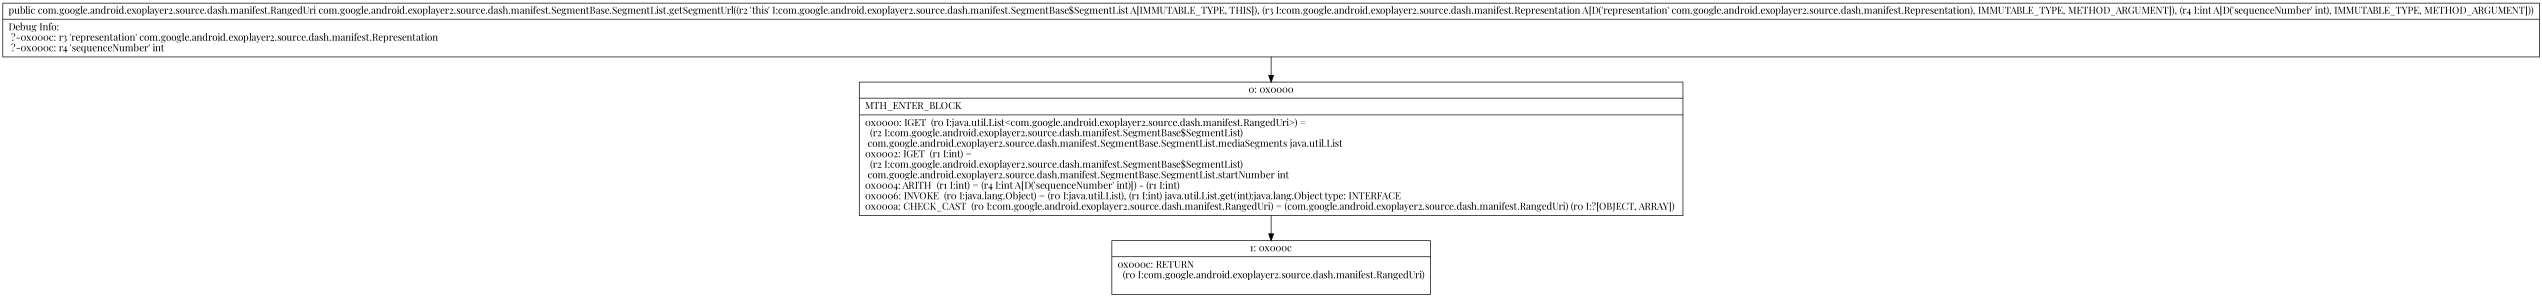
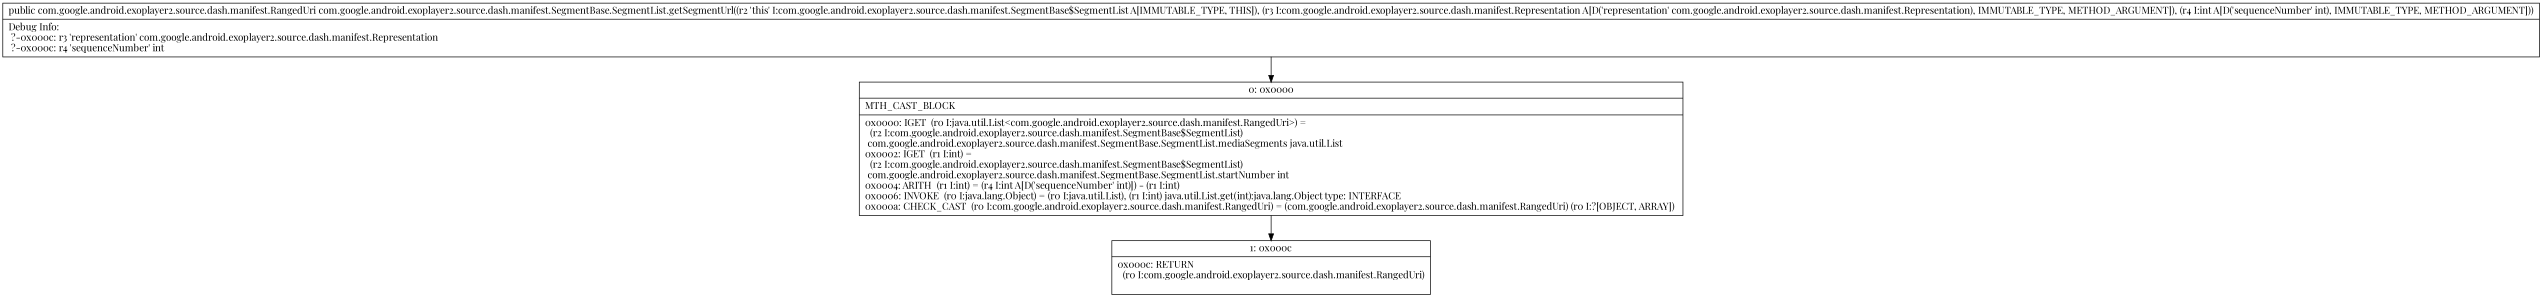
(913, 106) -> (910, 106)
